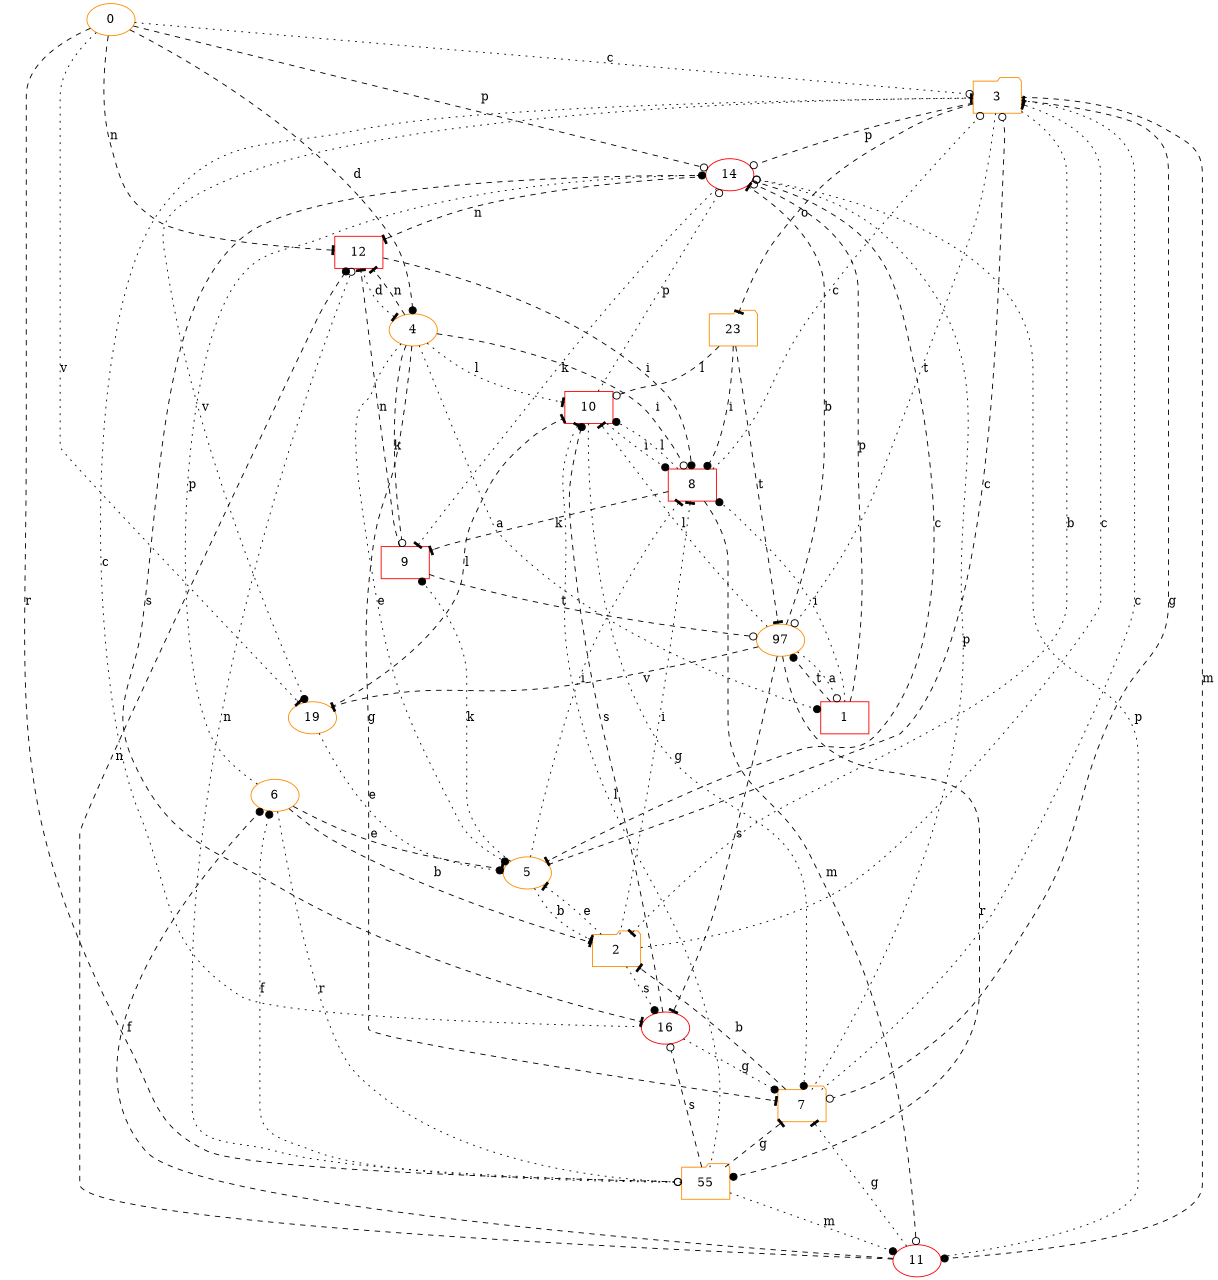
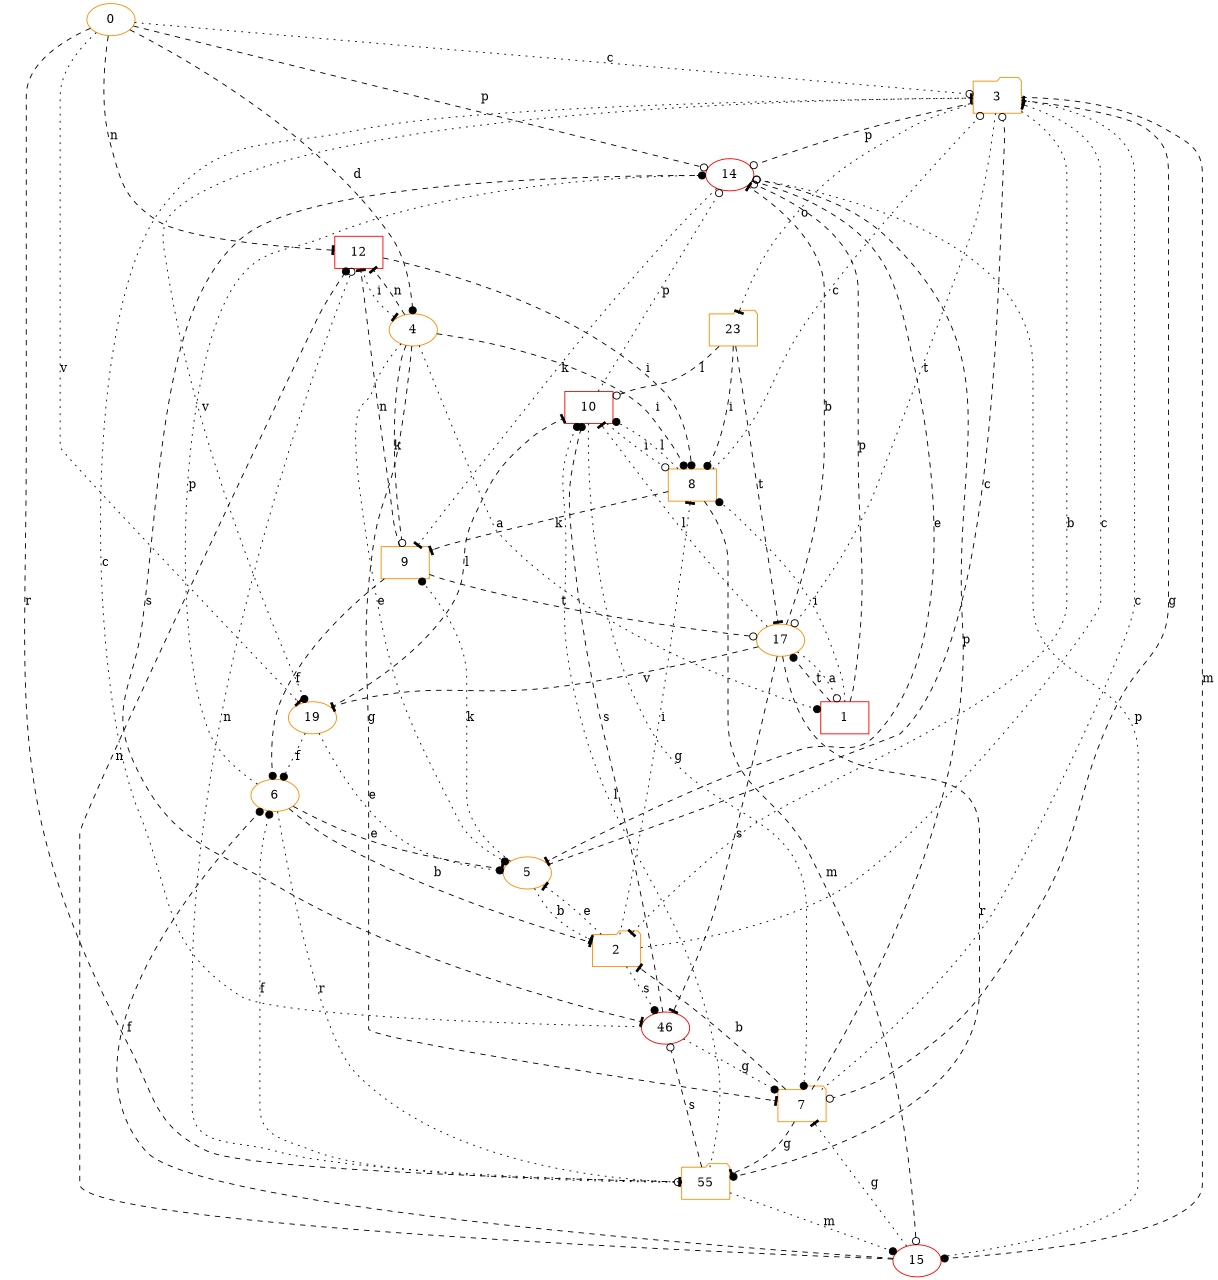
(831, 178) -> (831, 178)
(543, 193) -> none
(379, 291) -> (379, 291)
(576, 370) -> (576, 370)
(489, 382) -> none
(634, 445) -> (634, 445)
(692, 485) -> (692, 485)
(938, 524) -> (938, 524)
(405, 563) -> (405, 563)
(963, 623) -> (963, 623)
(781, 640) -> (781, 640)
none -> (303, 662)
(582, 672) -> none
none -> (295, 753)
(612, 806) -> (612, 806)
(44, 831) -> (44, 831)
(666, 1028) -> (666, 1028)
(752, 1146) -> (769, 1153)
(917, 1261) -> (917, 1261)
